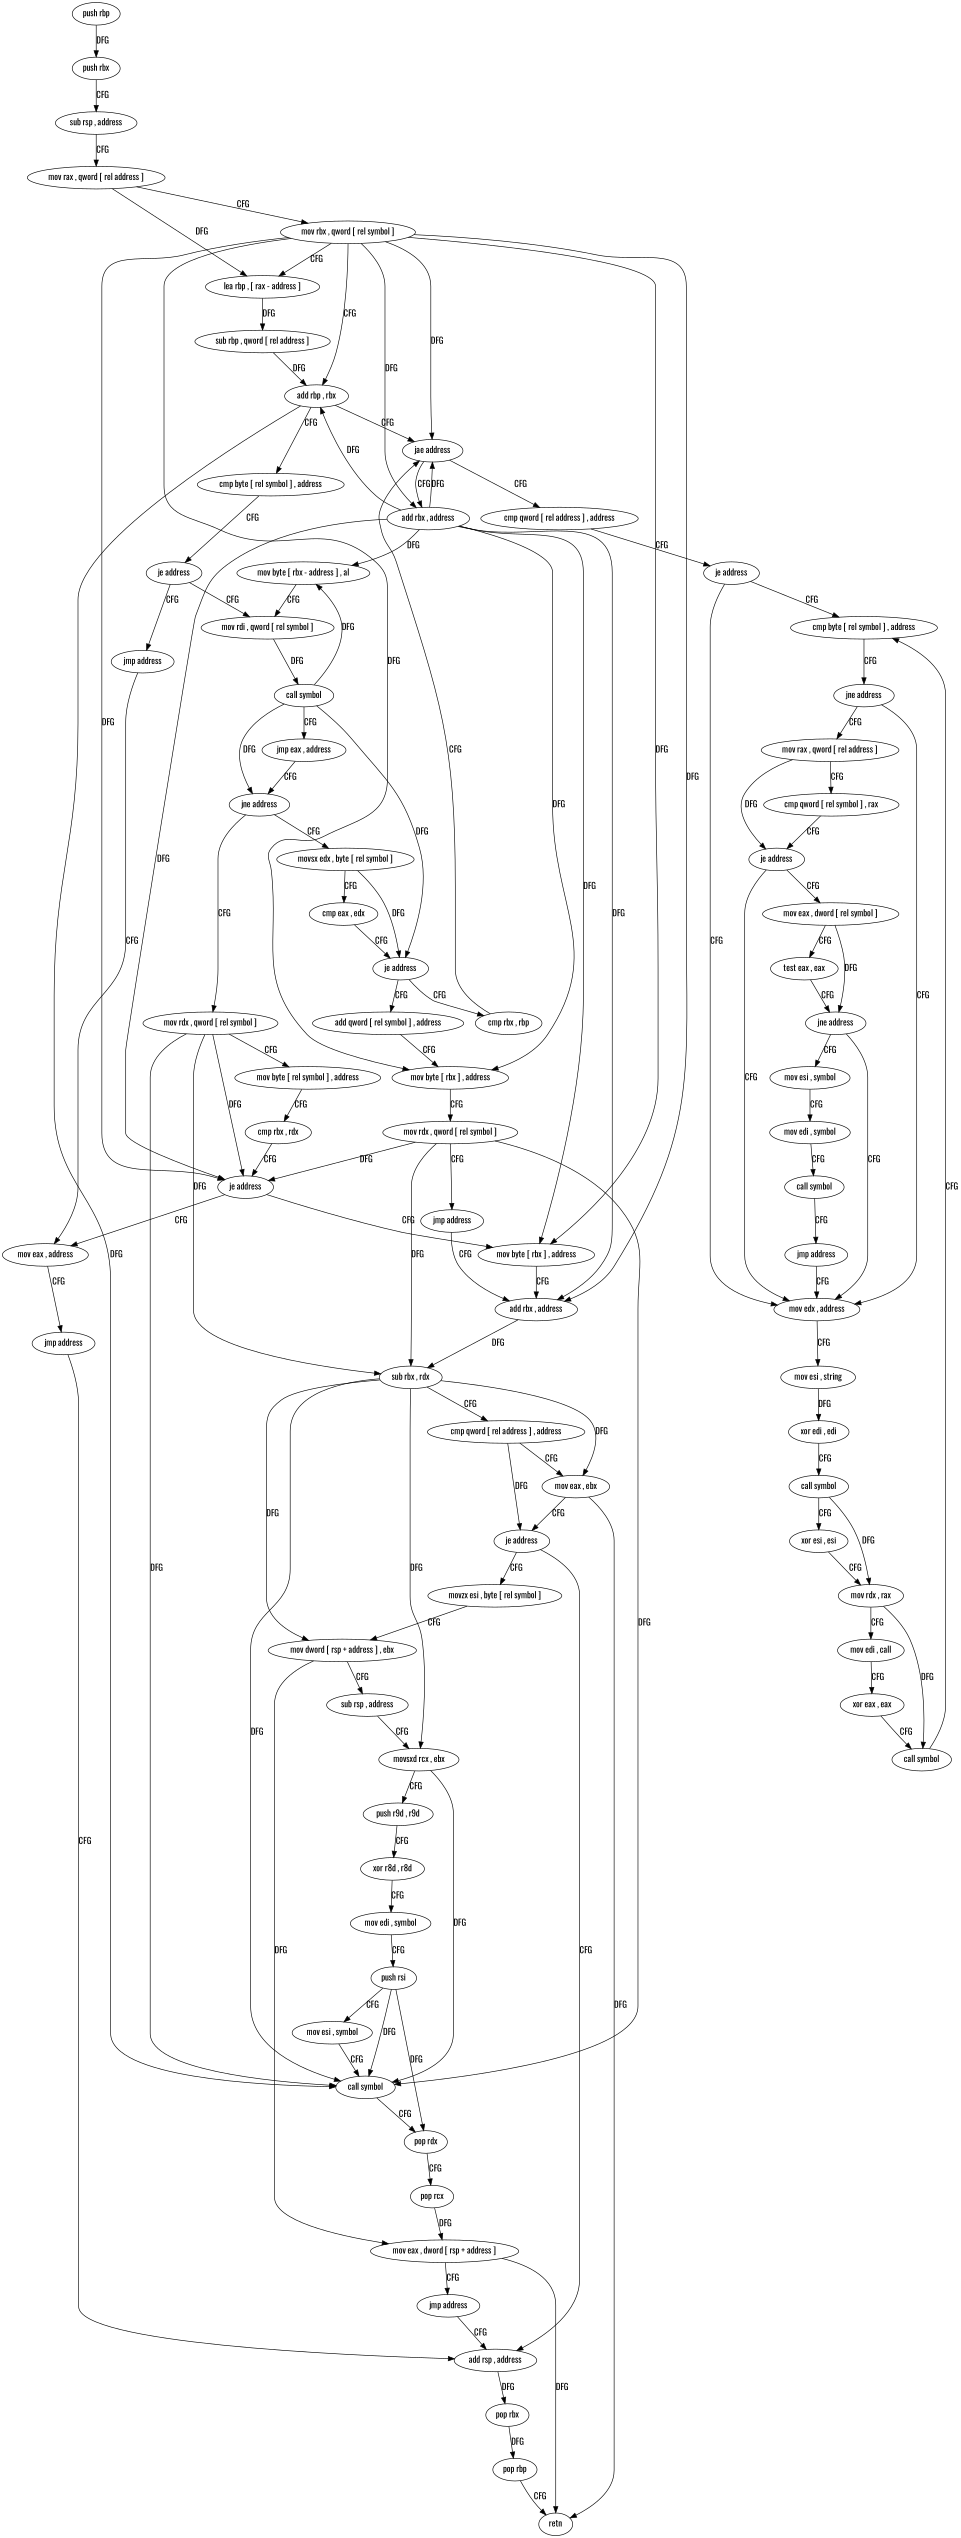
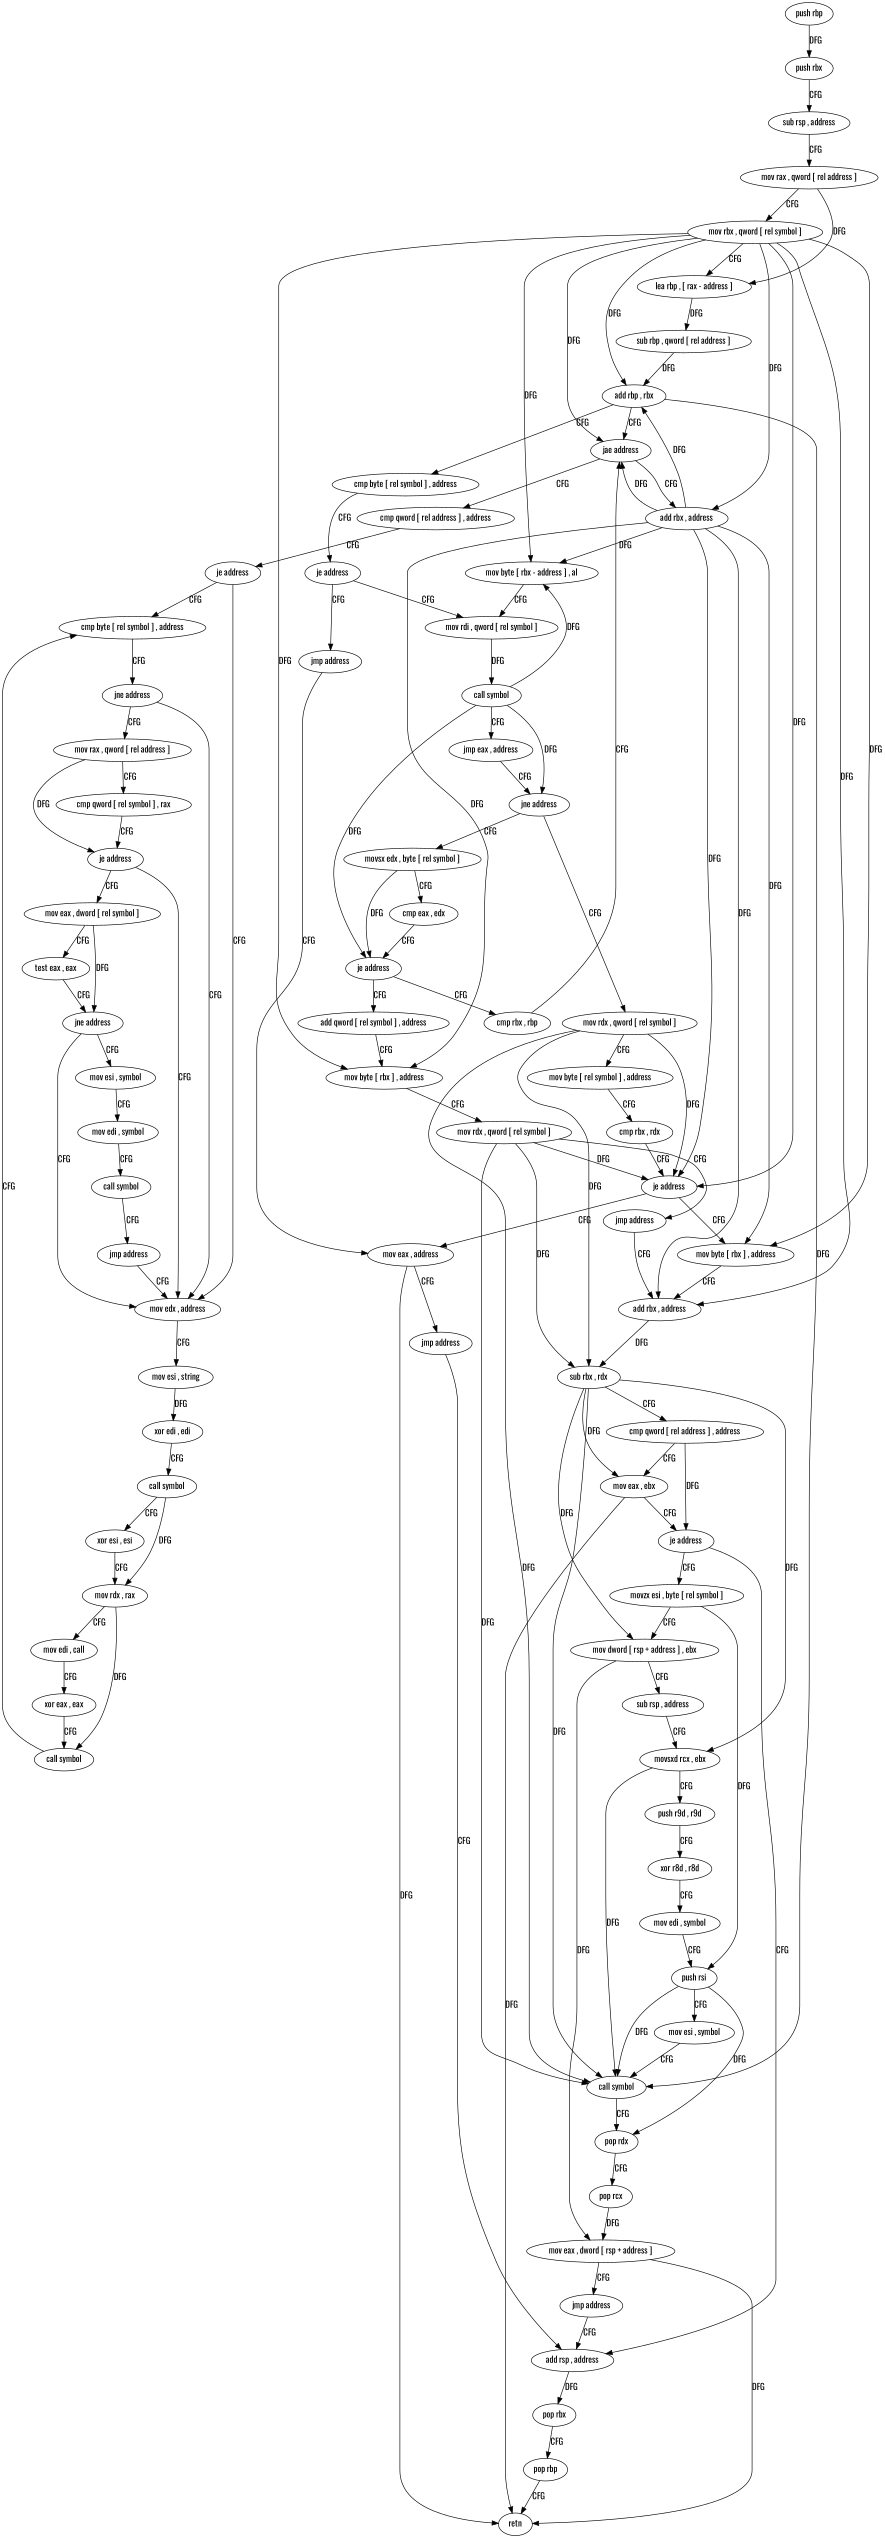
(350, 314) -> (615, 314)
none -> (524, 330)
none -> (738, 1782)
none -> (400, 1926)
(518, 2442) -> (557, 2442)
